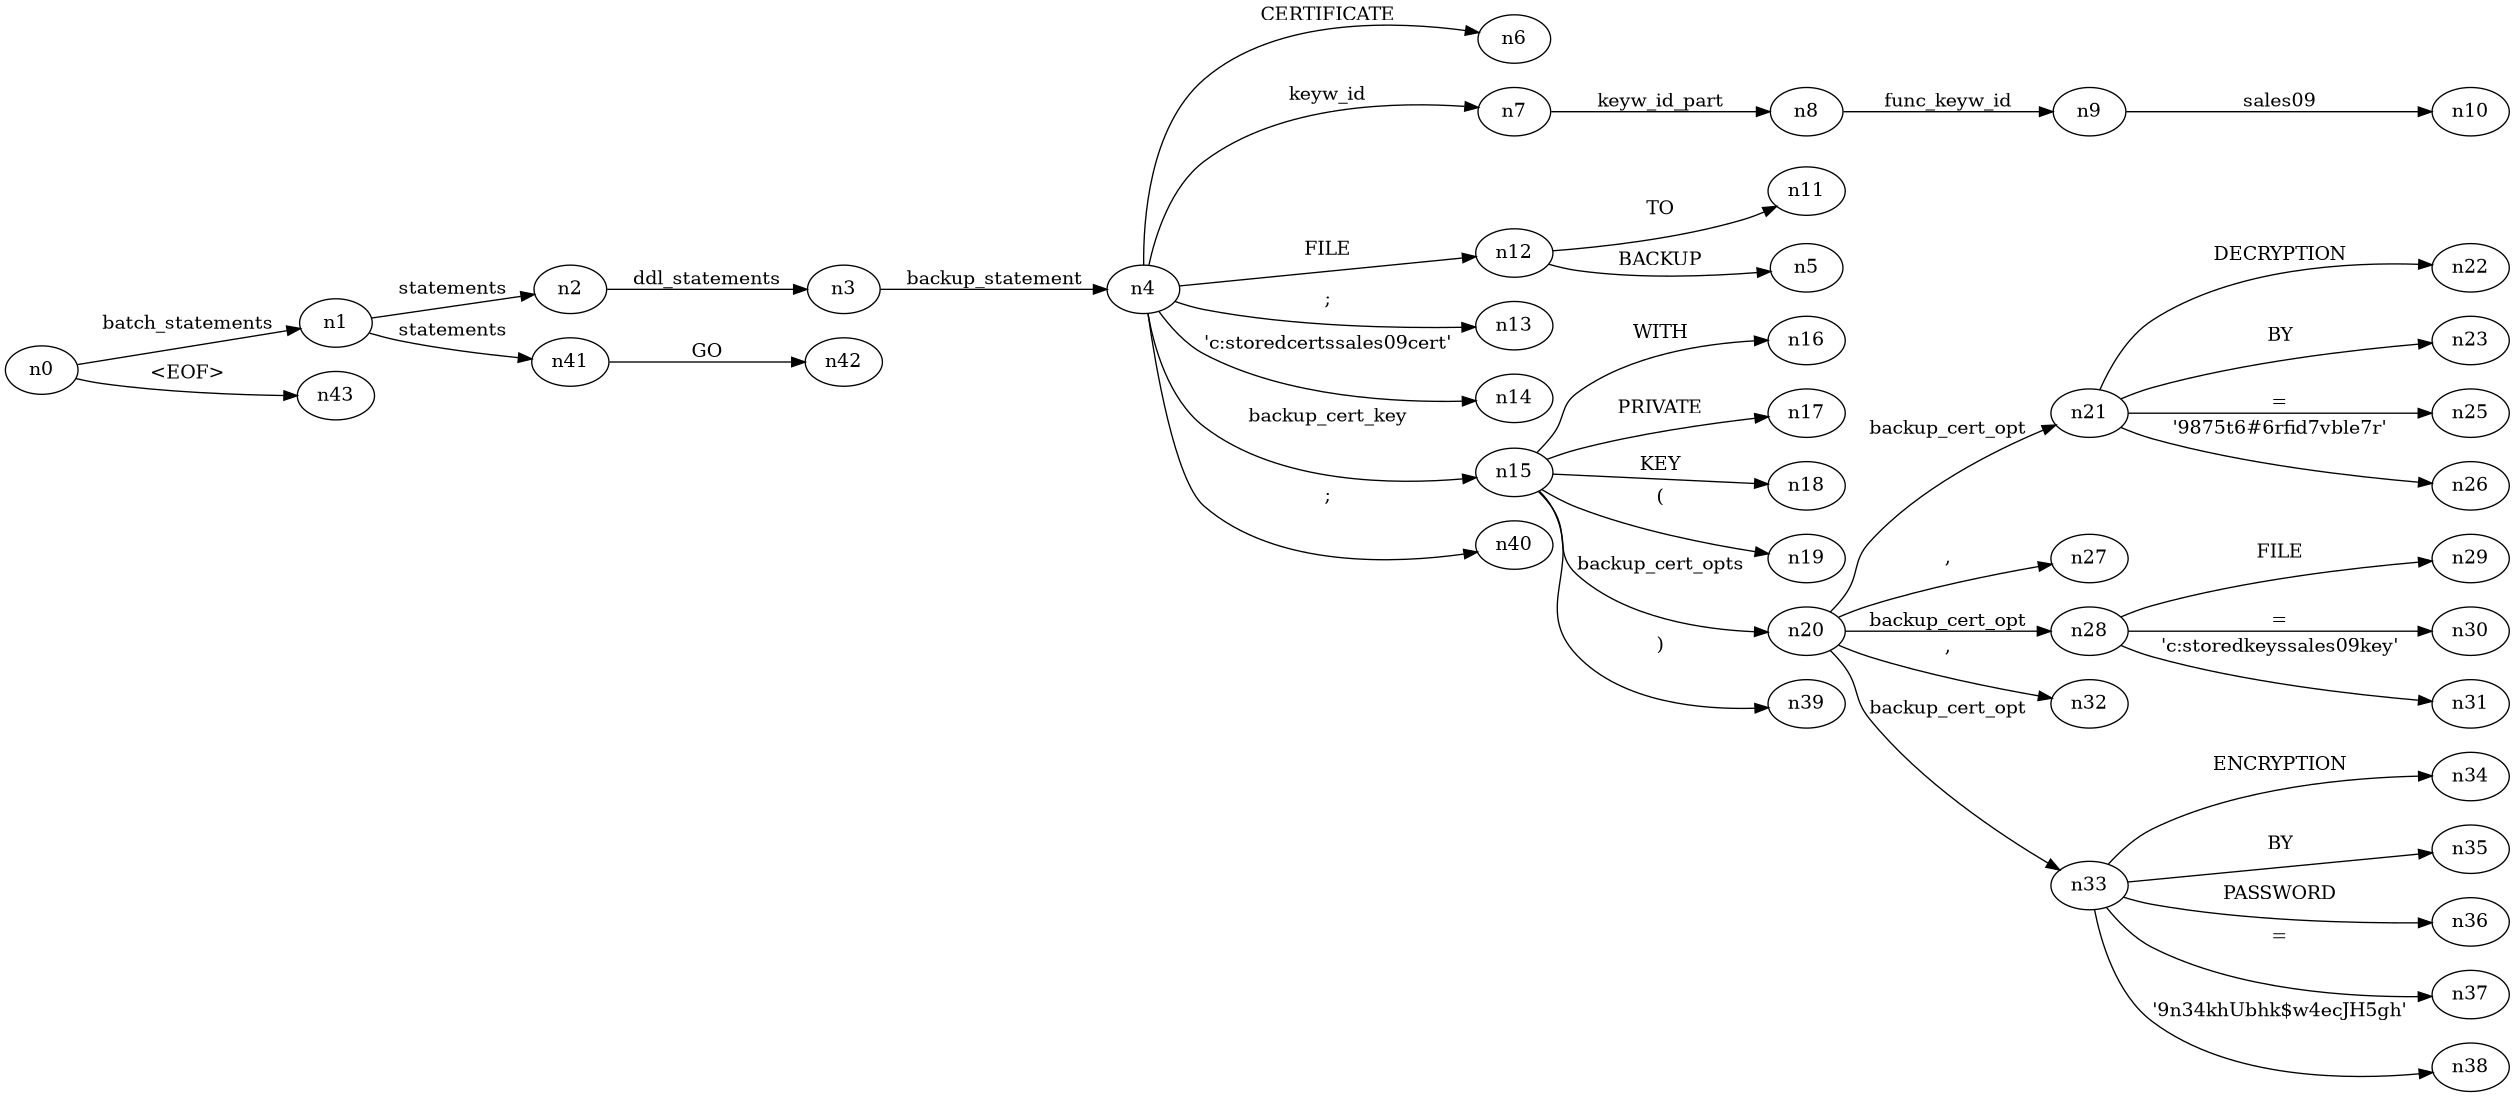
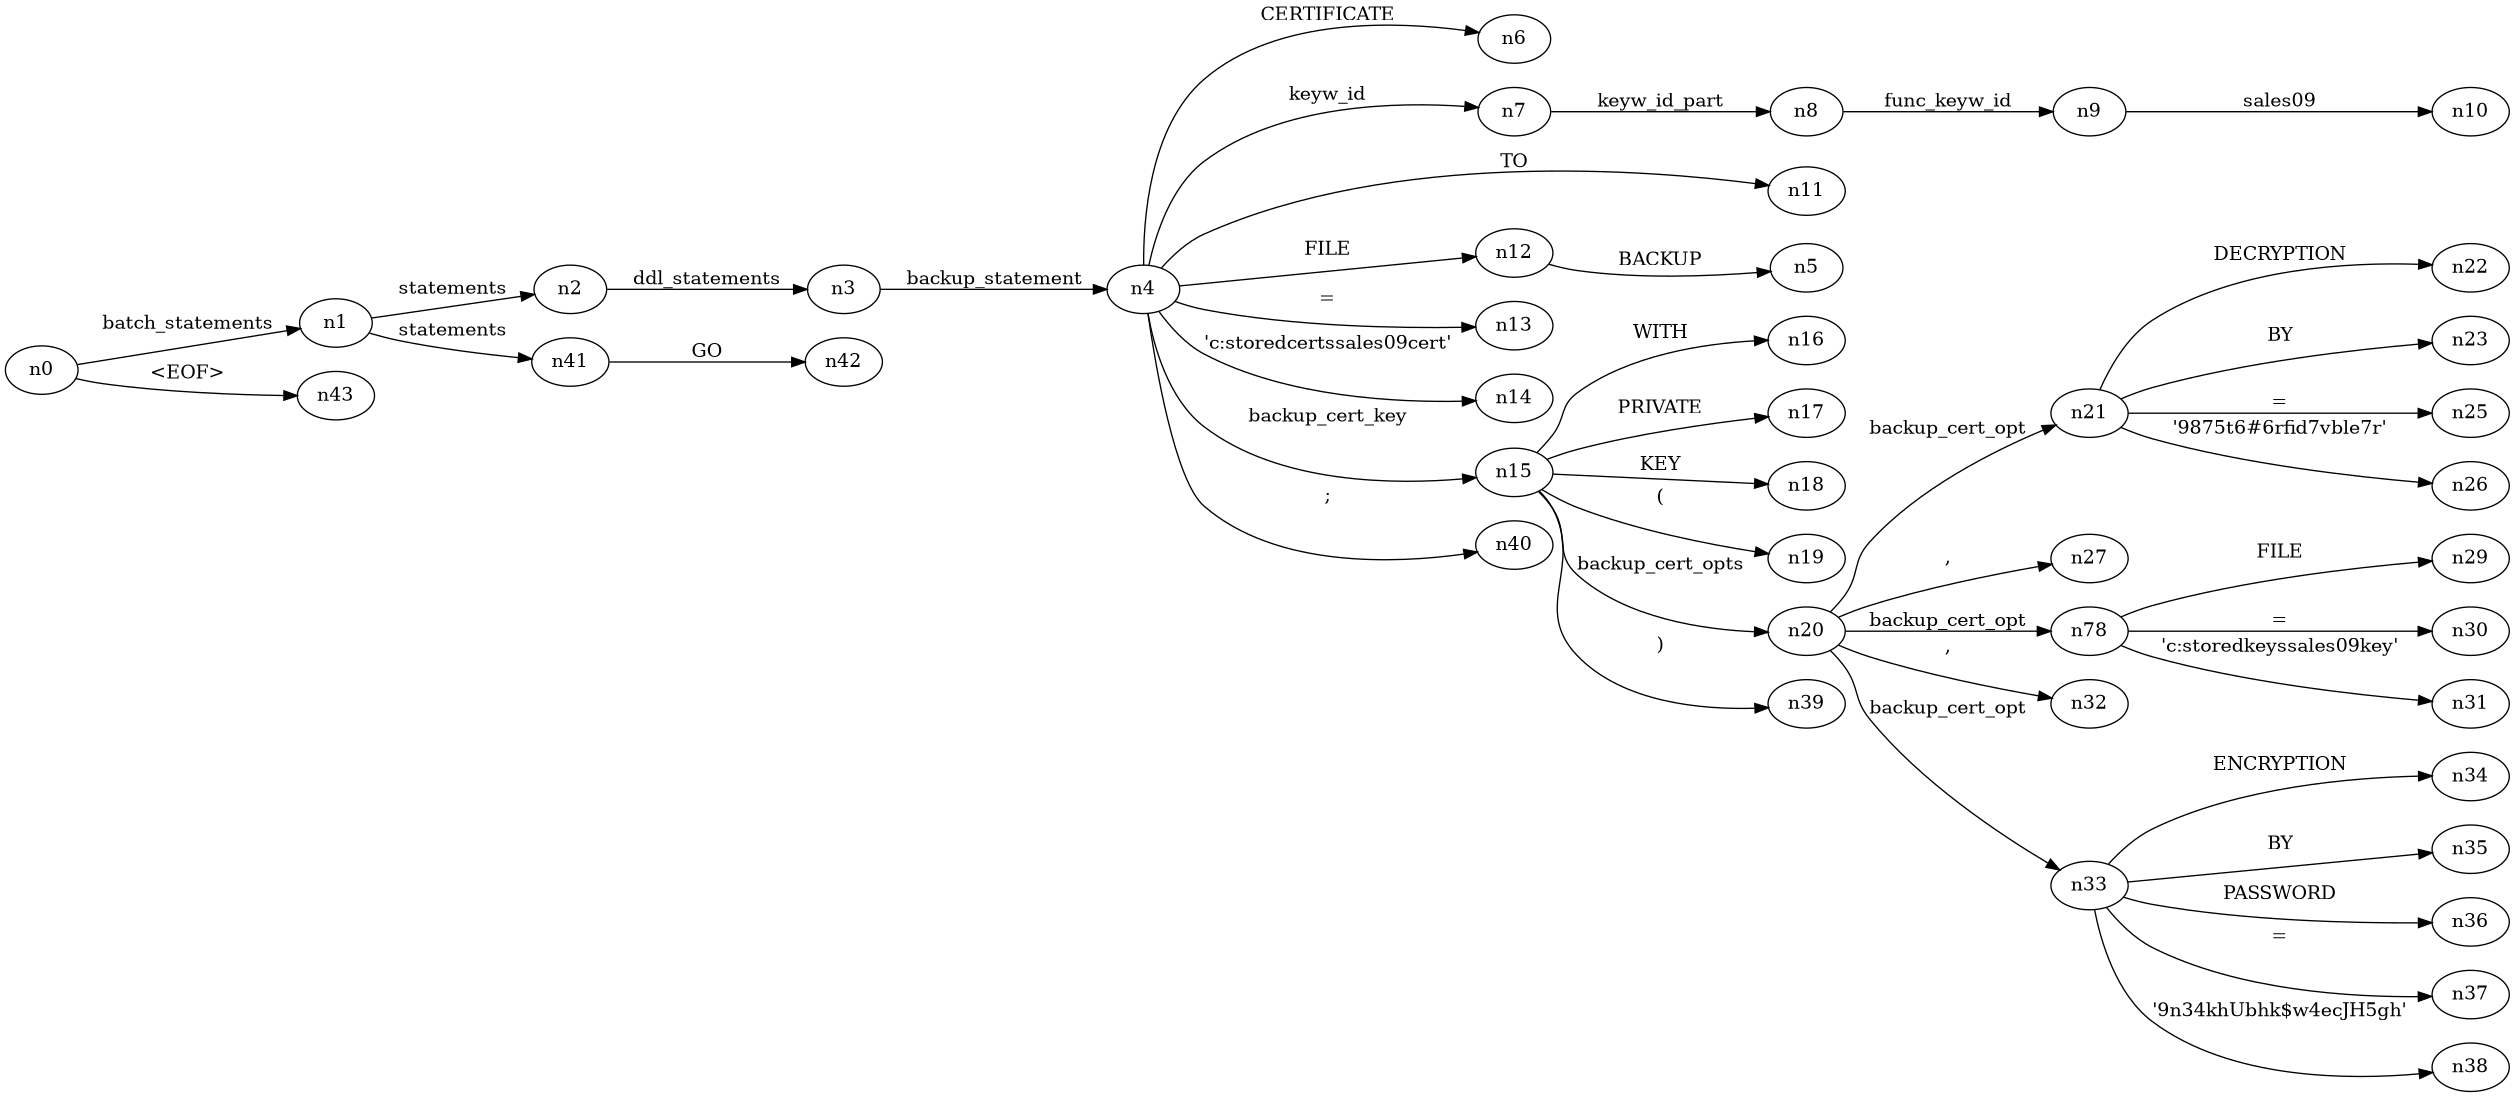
(1660, 238) -> (1449, 176)
(1328, 299) -> (1328, 299)
(2090, 631) -> (2090, 631)
